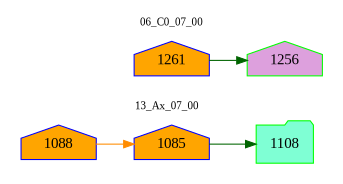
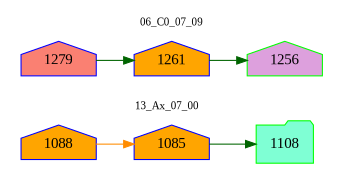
(172, 23) -> (172, 23)
none -> (59, 60)
